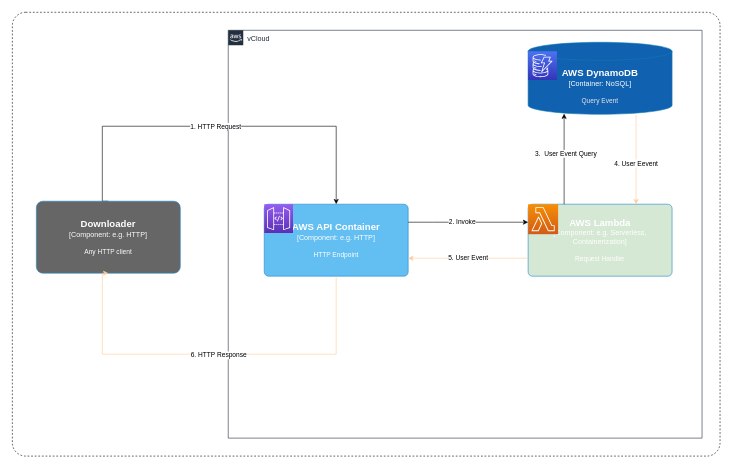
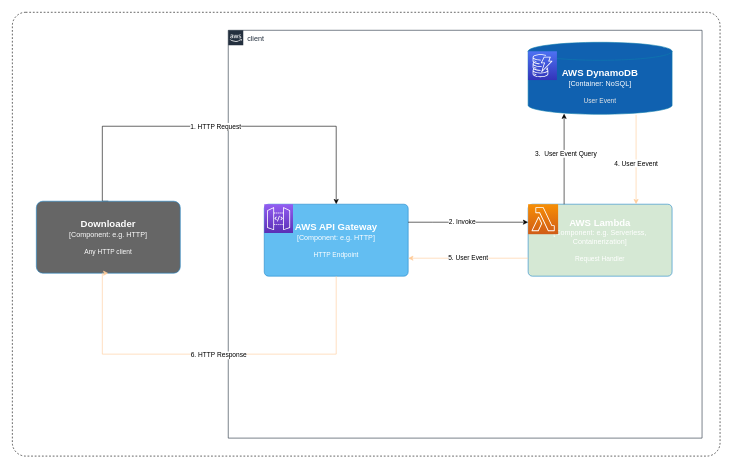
(259, 39) -> (258, 39)
(600, 86) -> (600, 86)
(336, 240) -> (336, 240)
